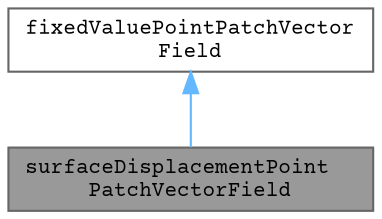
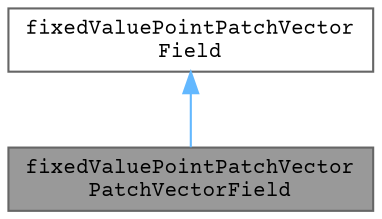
(191, 179) -> (191, 179)
